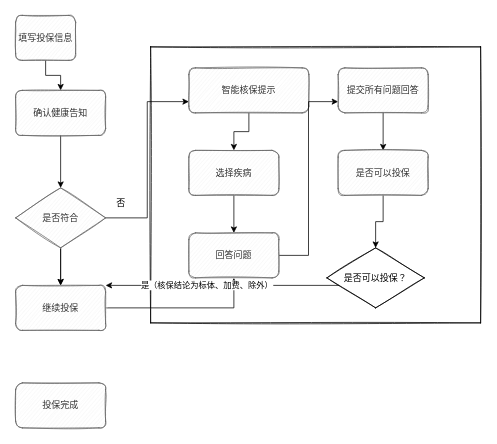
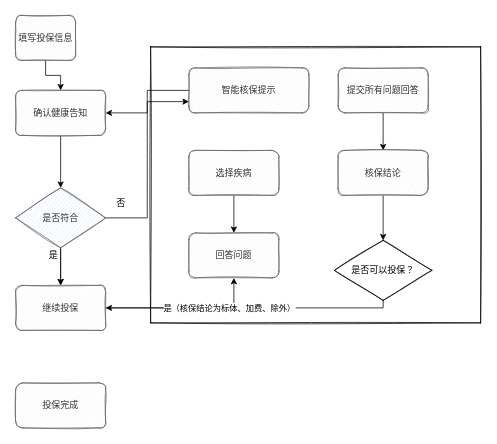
(242, 132) -> (163, 90)
(383, 173) -> (383, 173)
(308, 197) -> none
(60, 218) -> (60, 218)
none -> (53, 255)
(375, 278) -> (383, 270)
